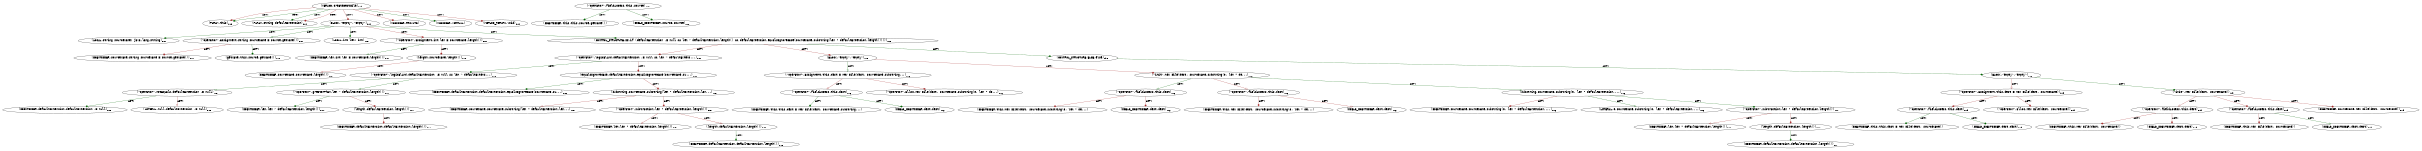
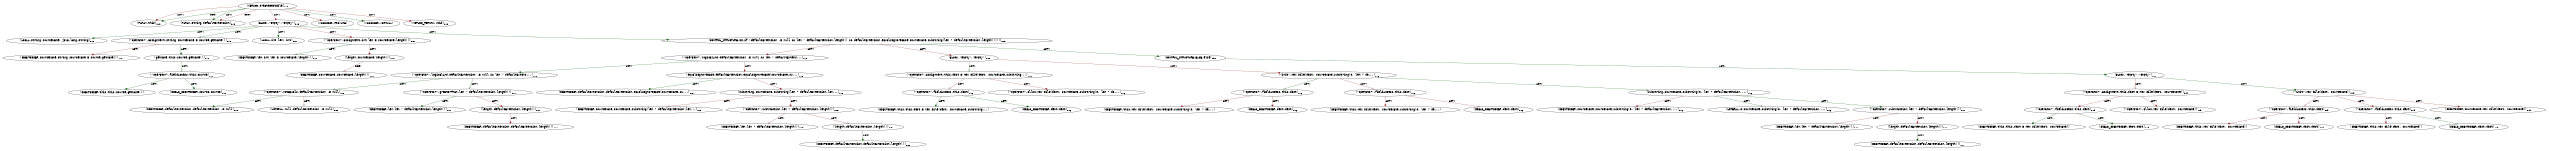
none -> (182, 66)
(381, 67) -> (359, 67)
